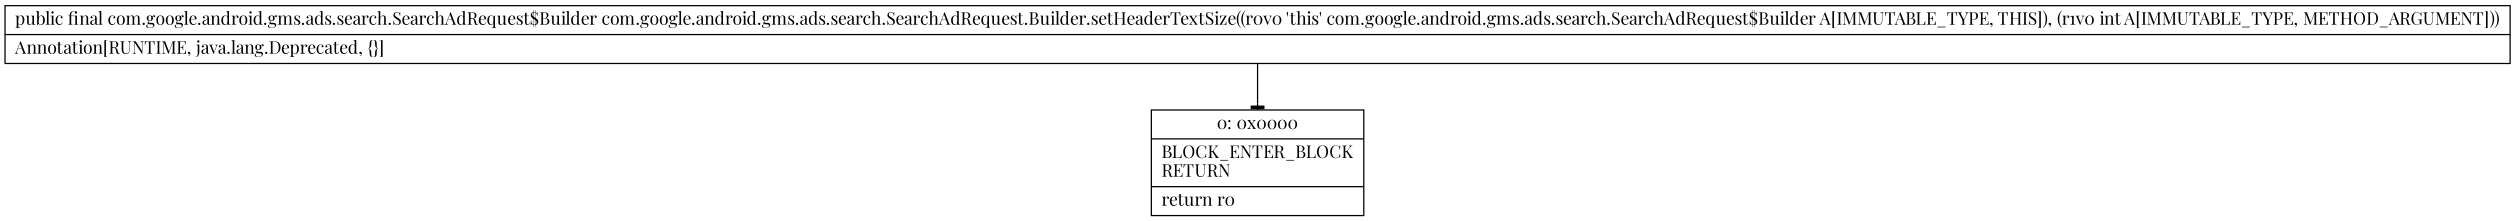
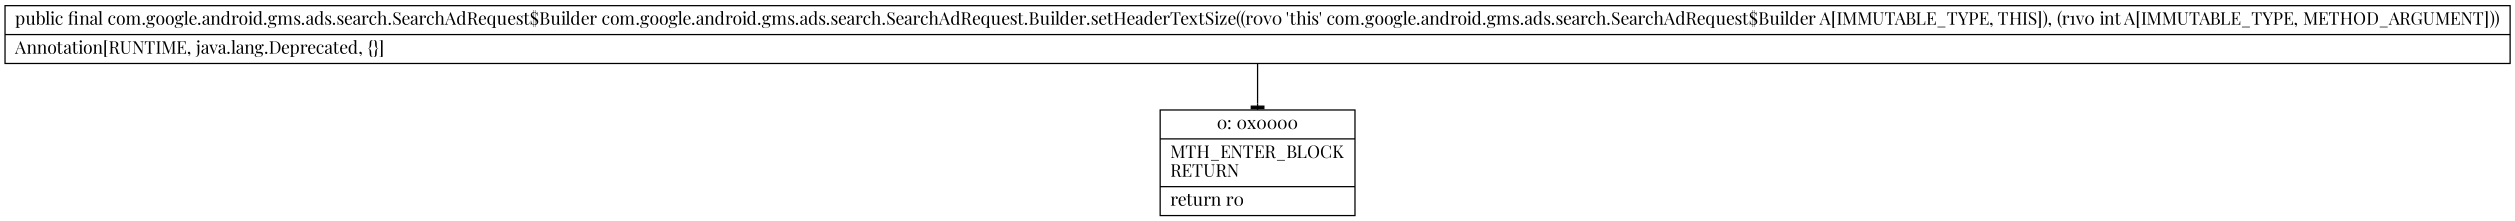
(1258, 153) -> (1258, 153)
